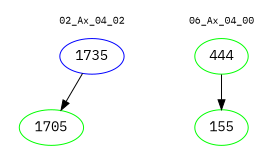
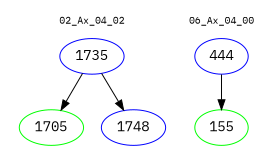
(222, 56) -> (222, 56)
none -> (134, 128)
